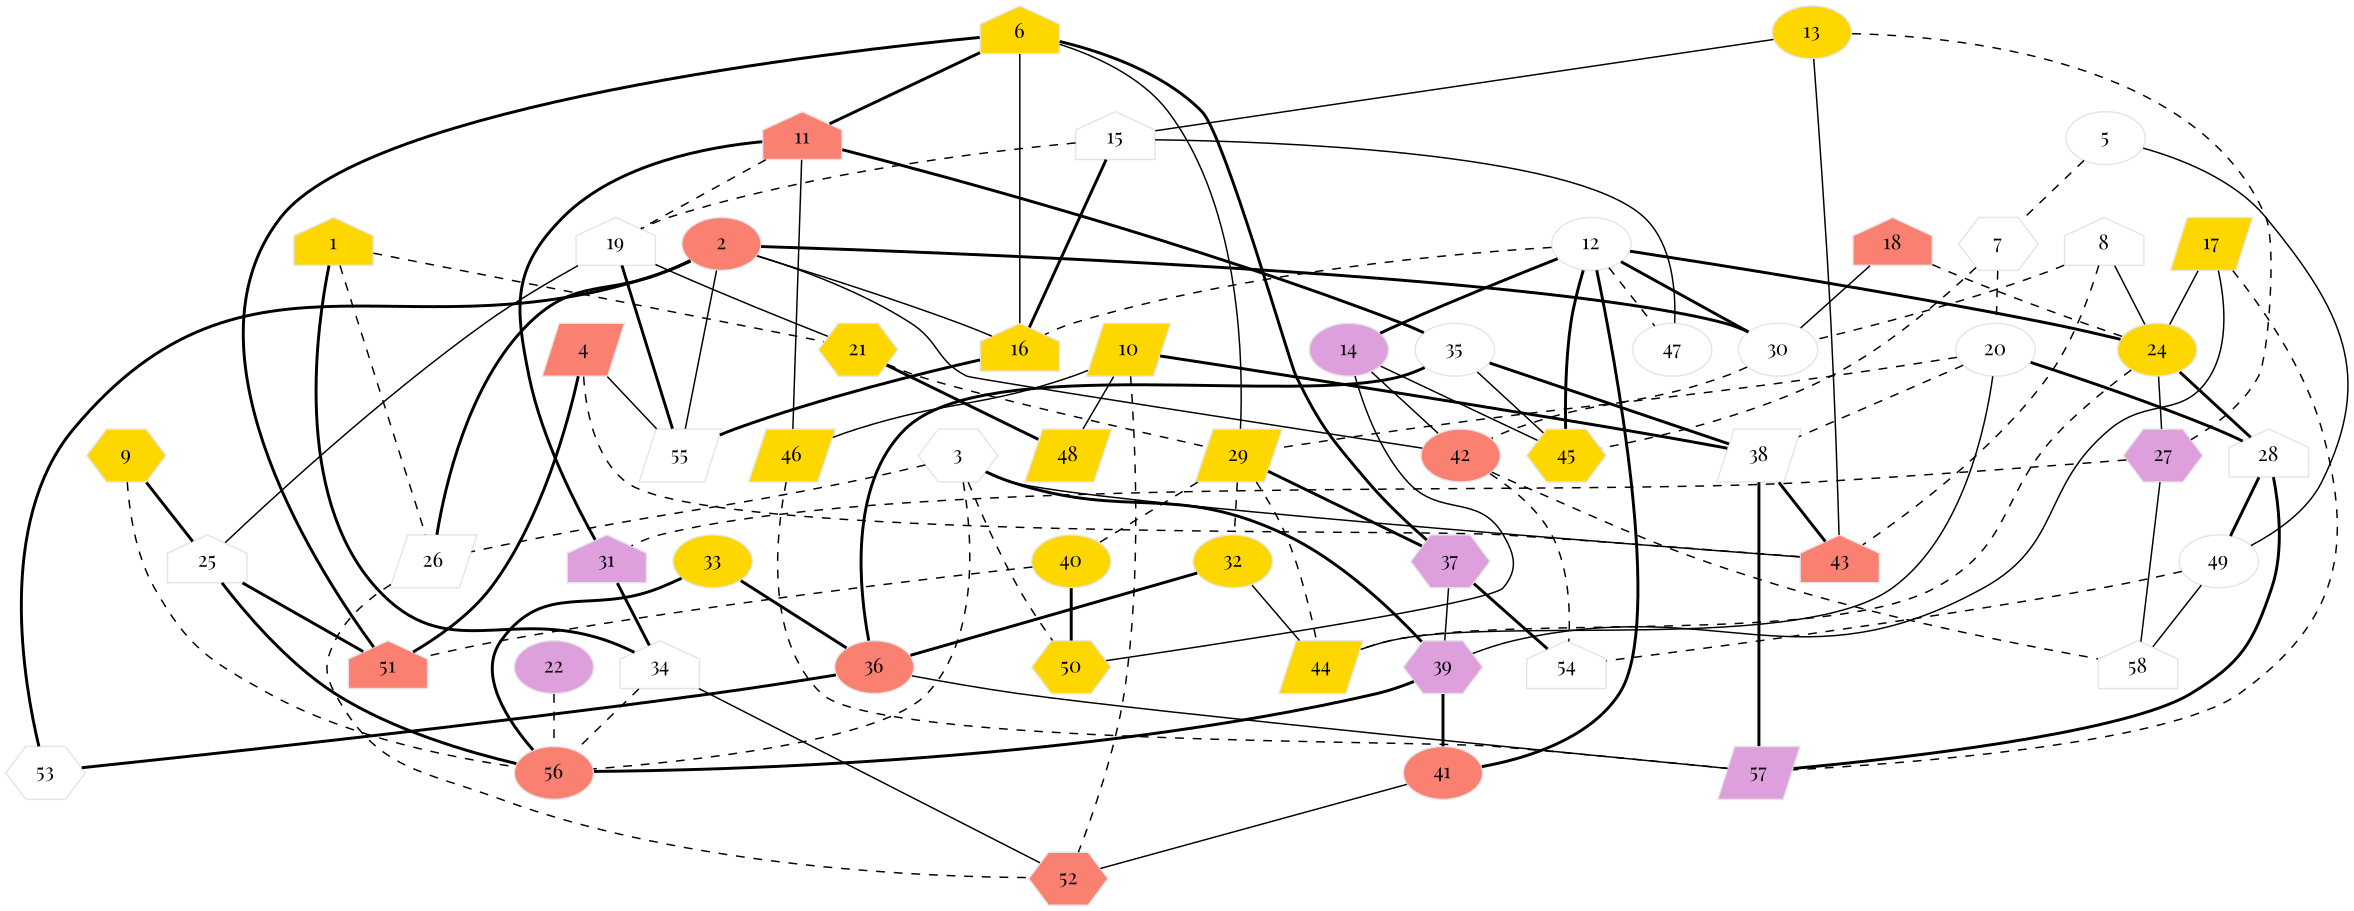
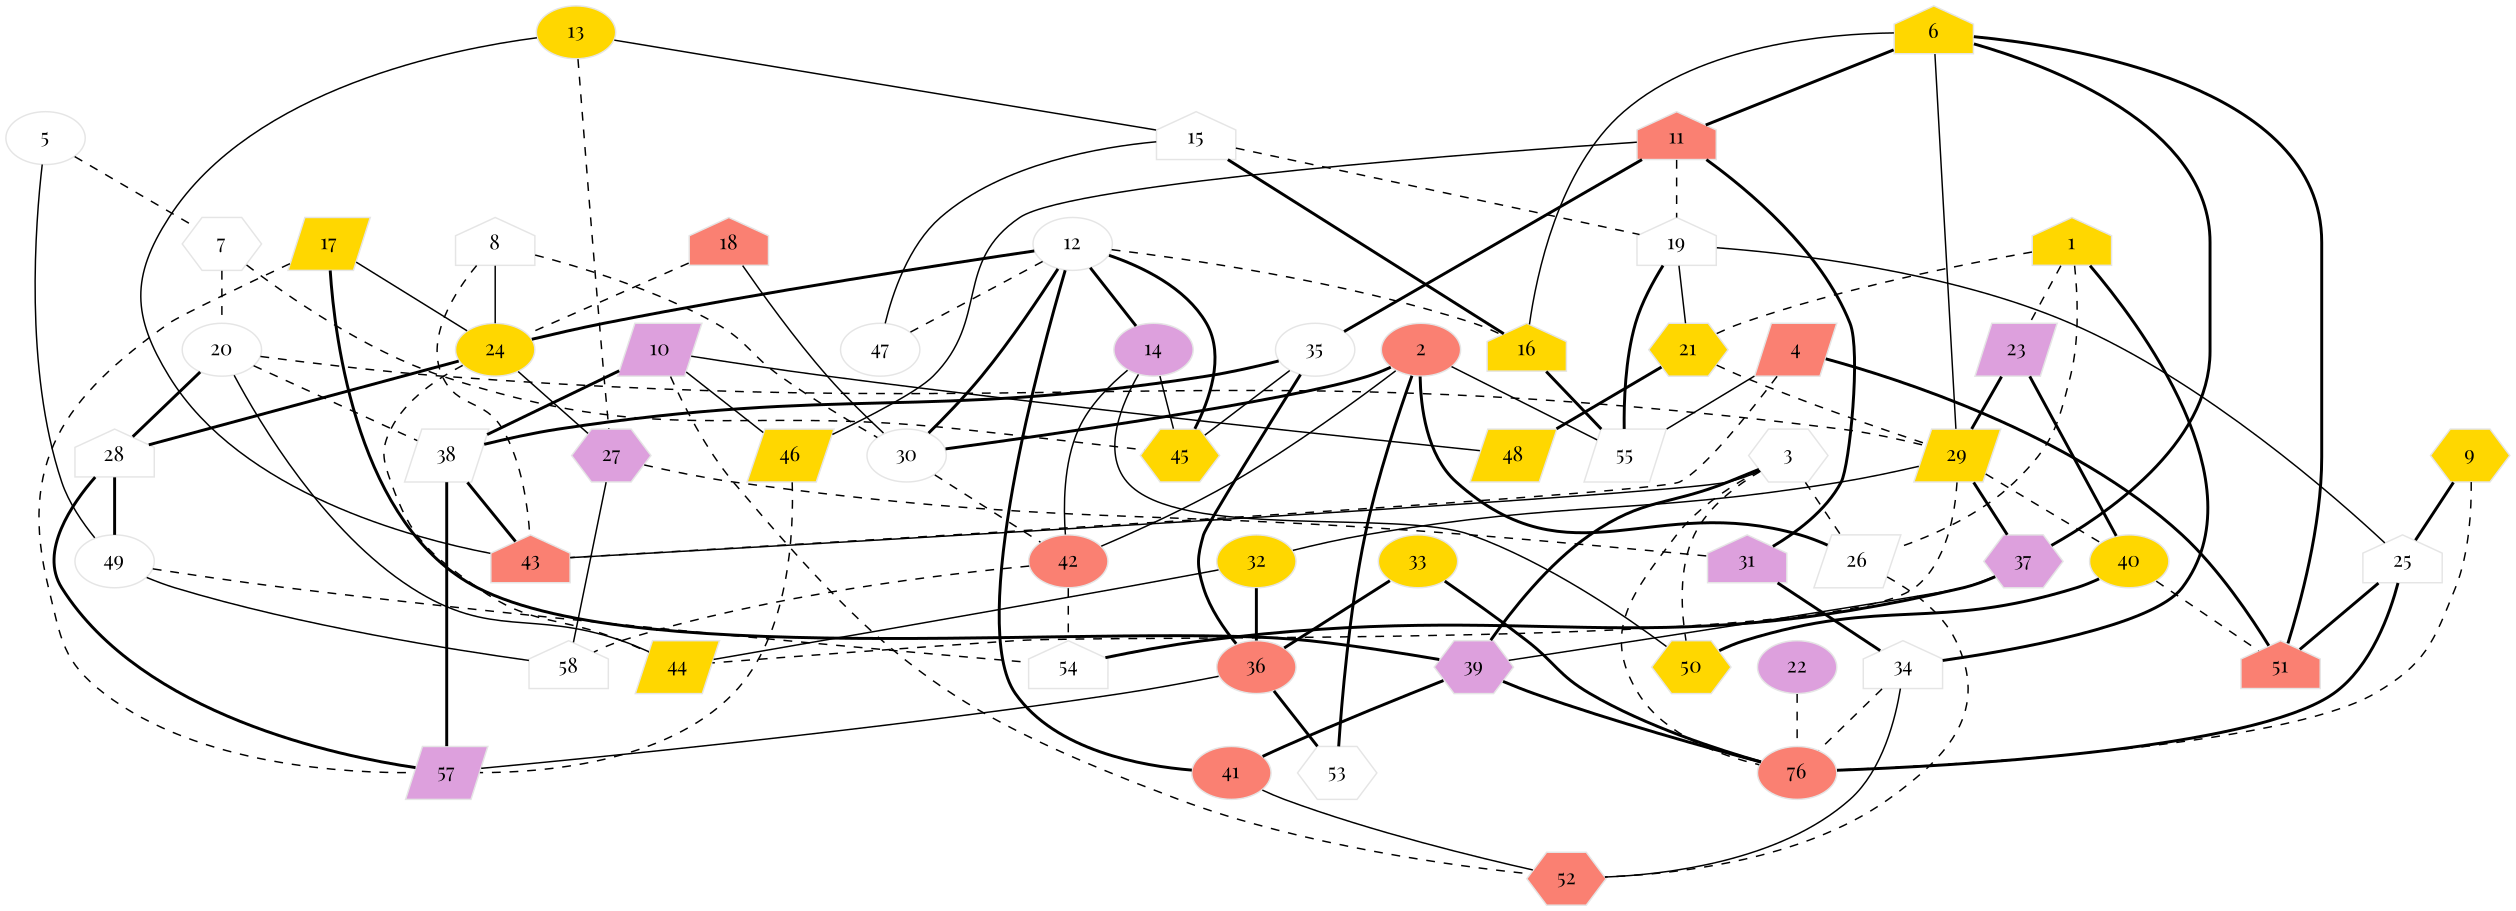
(881, 296) -> none
(1129, 350) -> (660, 350)
none -> (2016, 350)
(1236, 501) -> (1606, 508)
(1963, 597) -> (908, 638)
(554, 773) -> (1797, 773)
